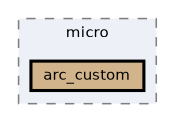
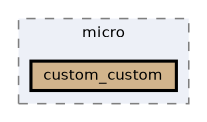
(87, 76) -> (104, 76)
